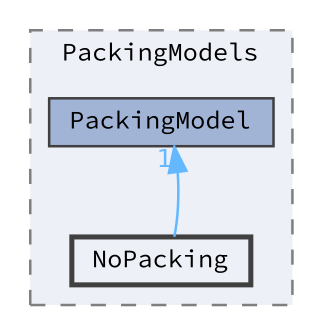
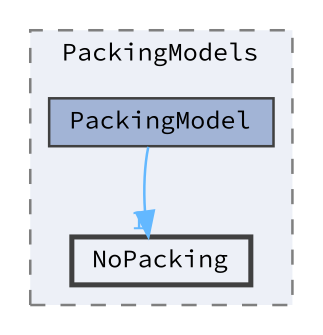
(178, 205) -> (145, 179)
